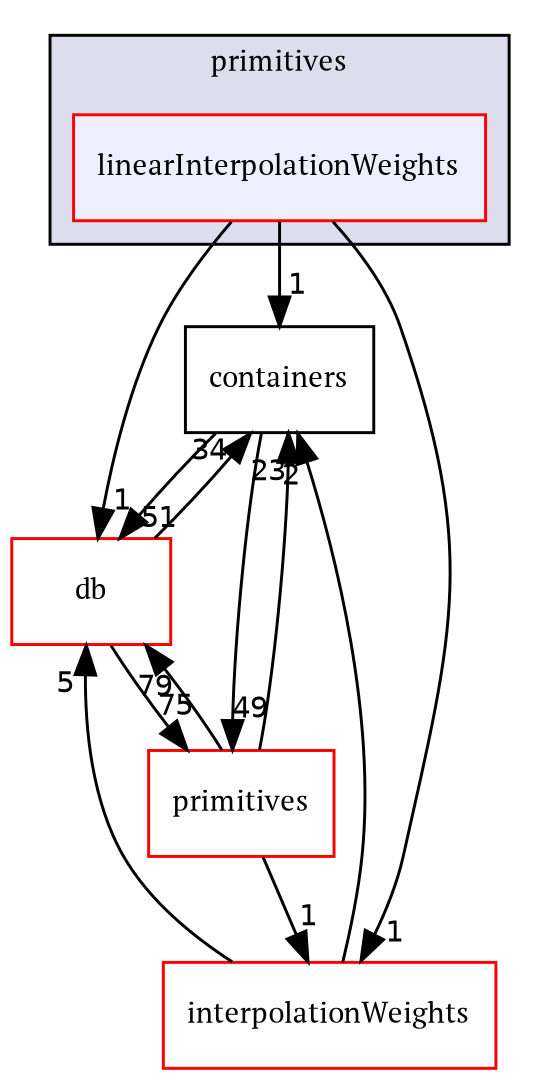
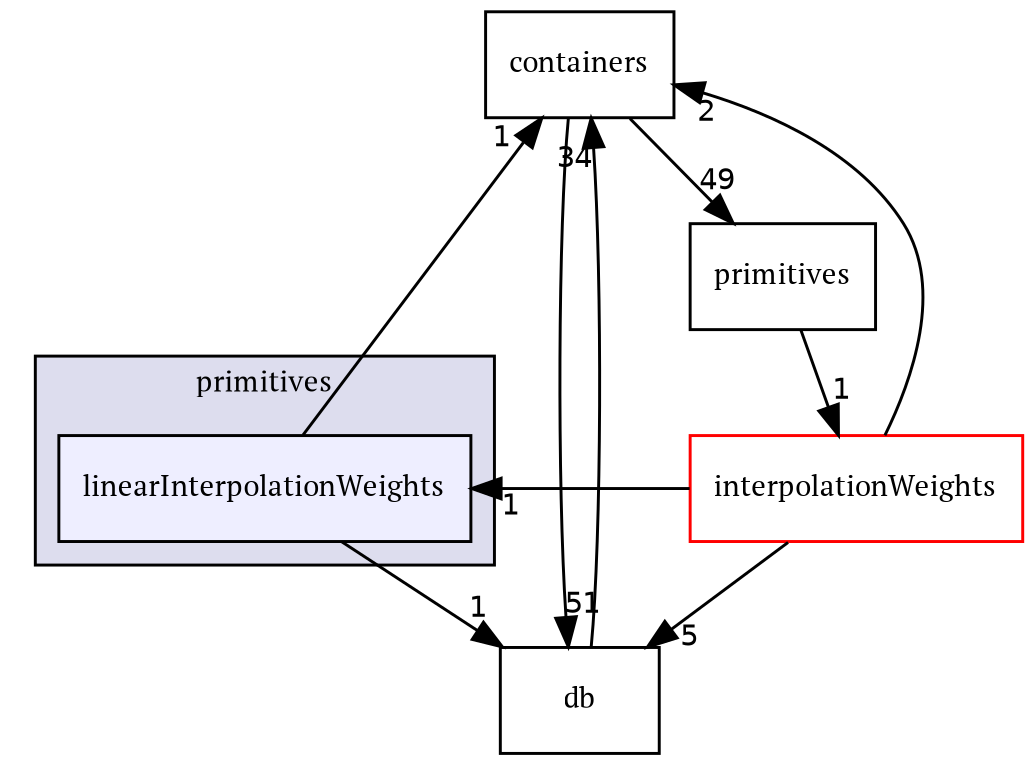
(280, 168) -> (265, 489)
(449, 570) -> (619, 489)
(91, 592) -> (580, 700)
(279, 607) -> none
(139, 687) -> none
(194, 709) -> none
(241, 803) -> (783, 277)
